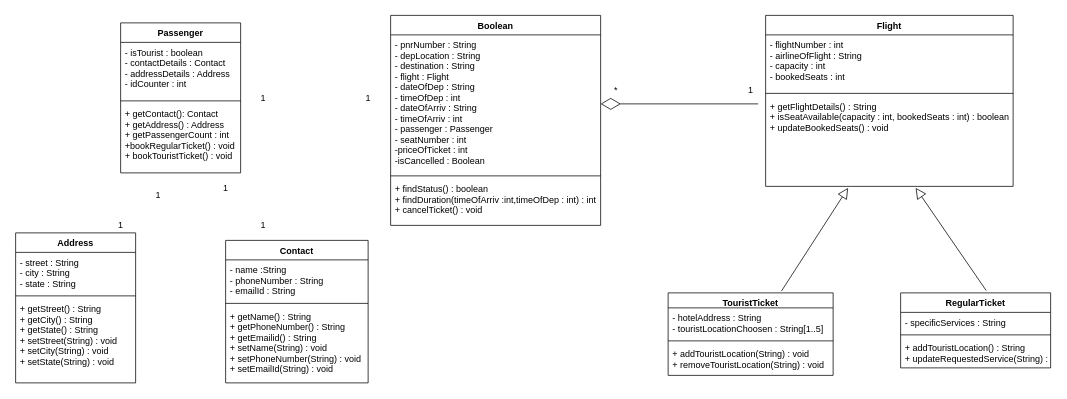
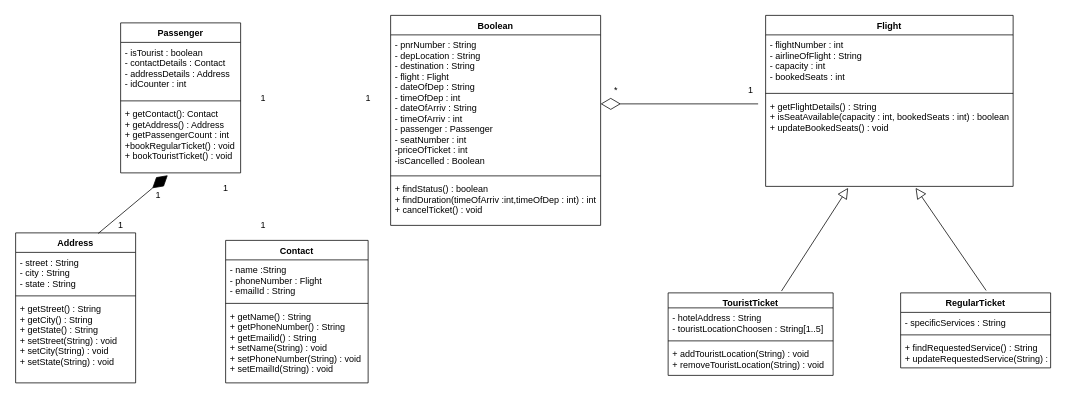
none -> (125, 211)
(260, 270) -> (260, 270)
(974, 348) -> (979, 348)
